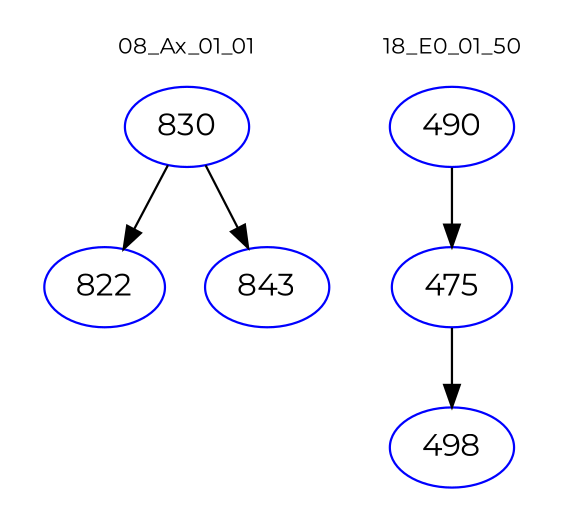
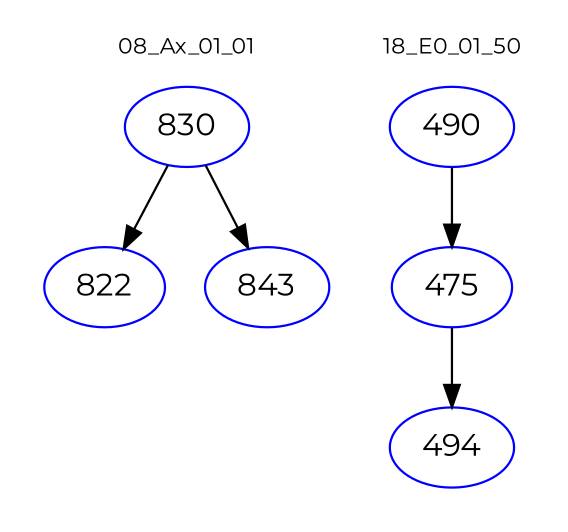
(452, 448) -> (452, 448)
